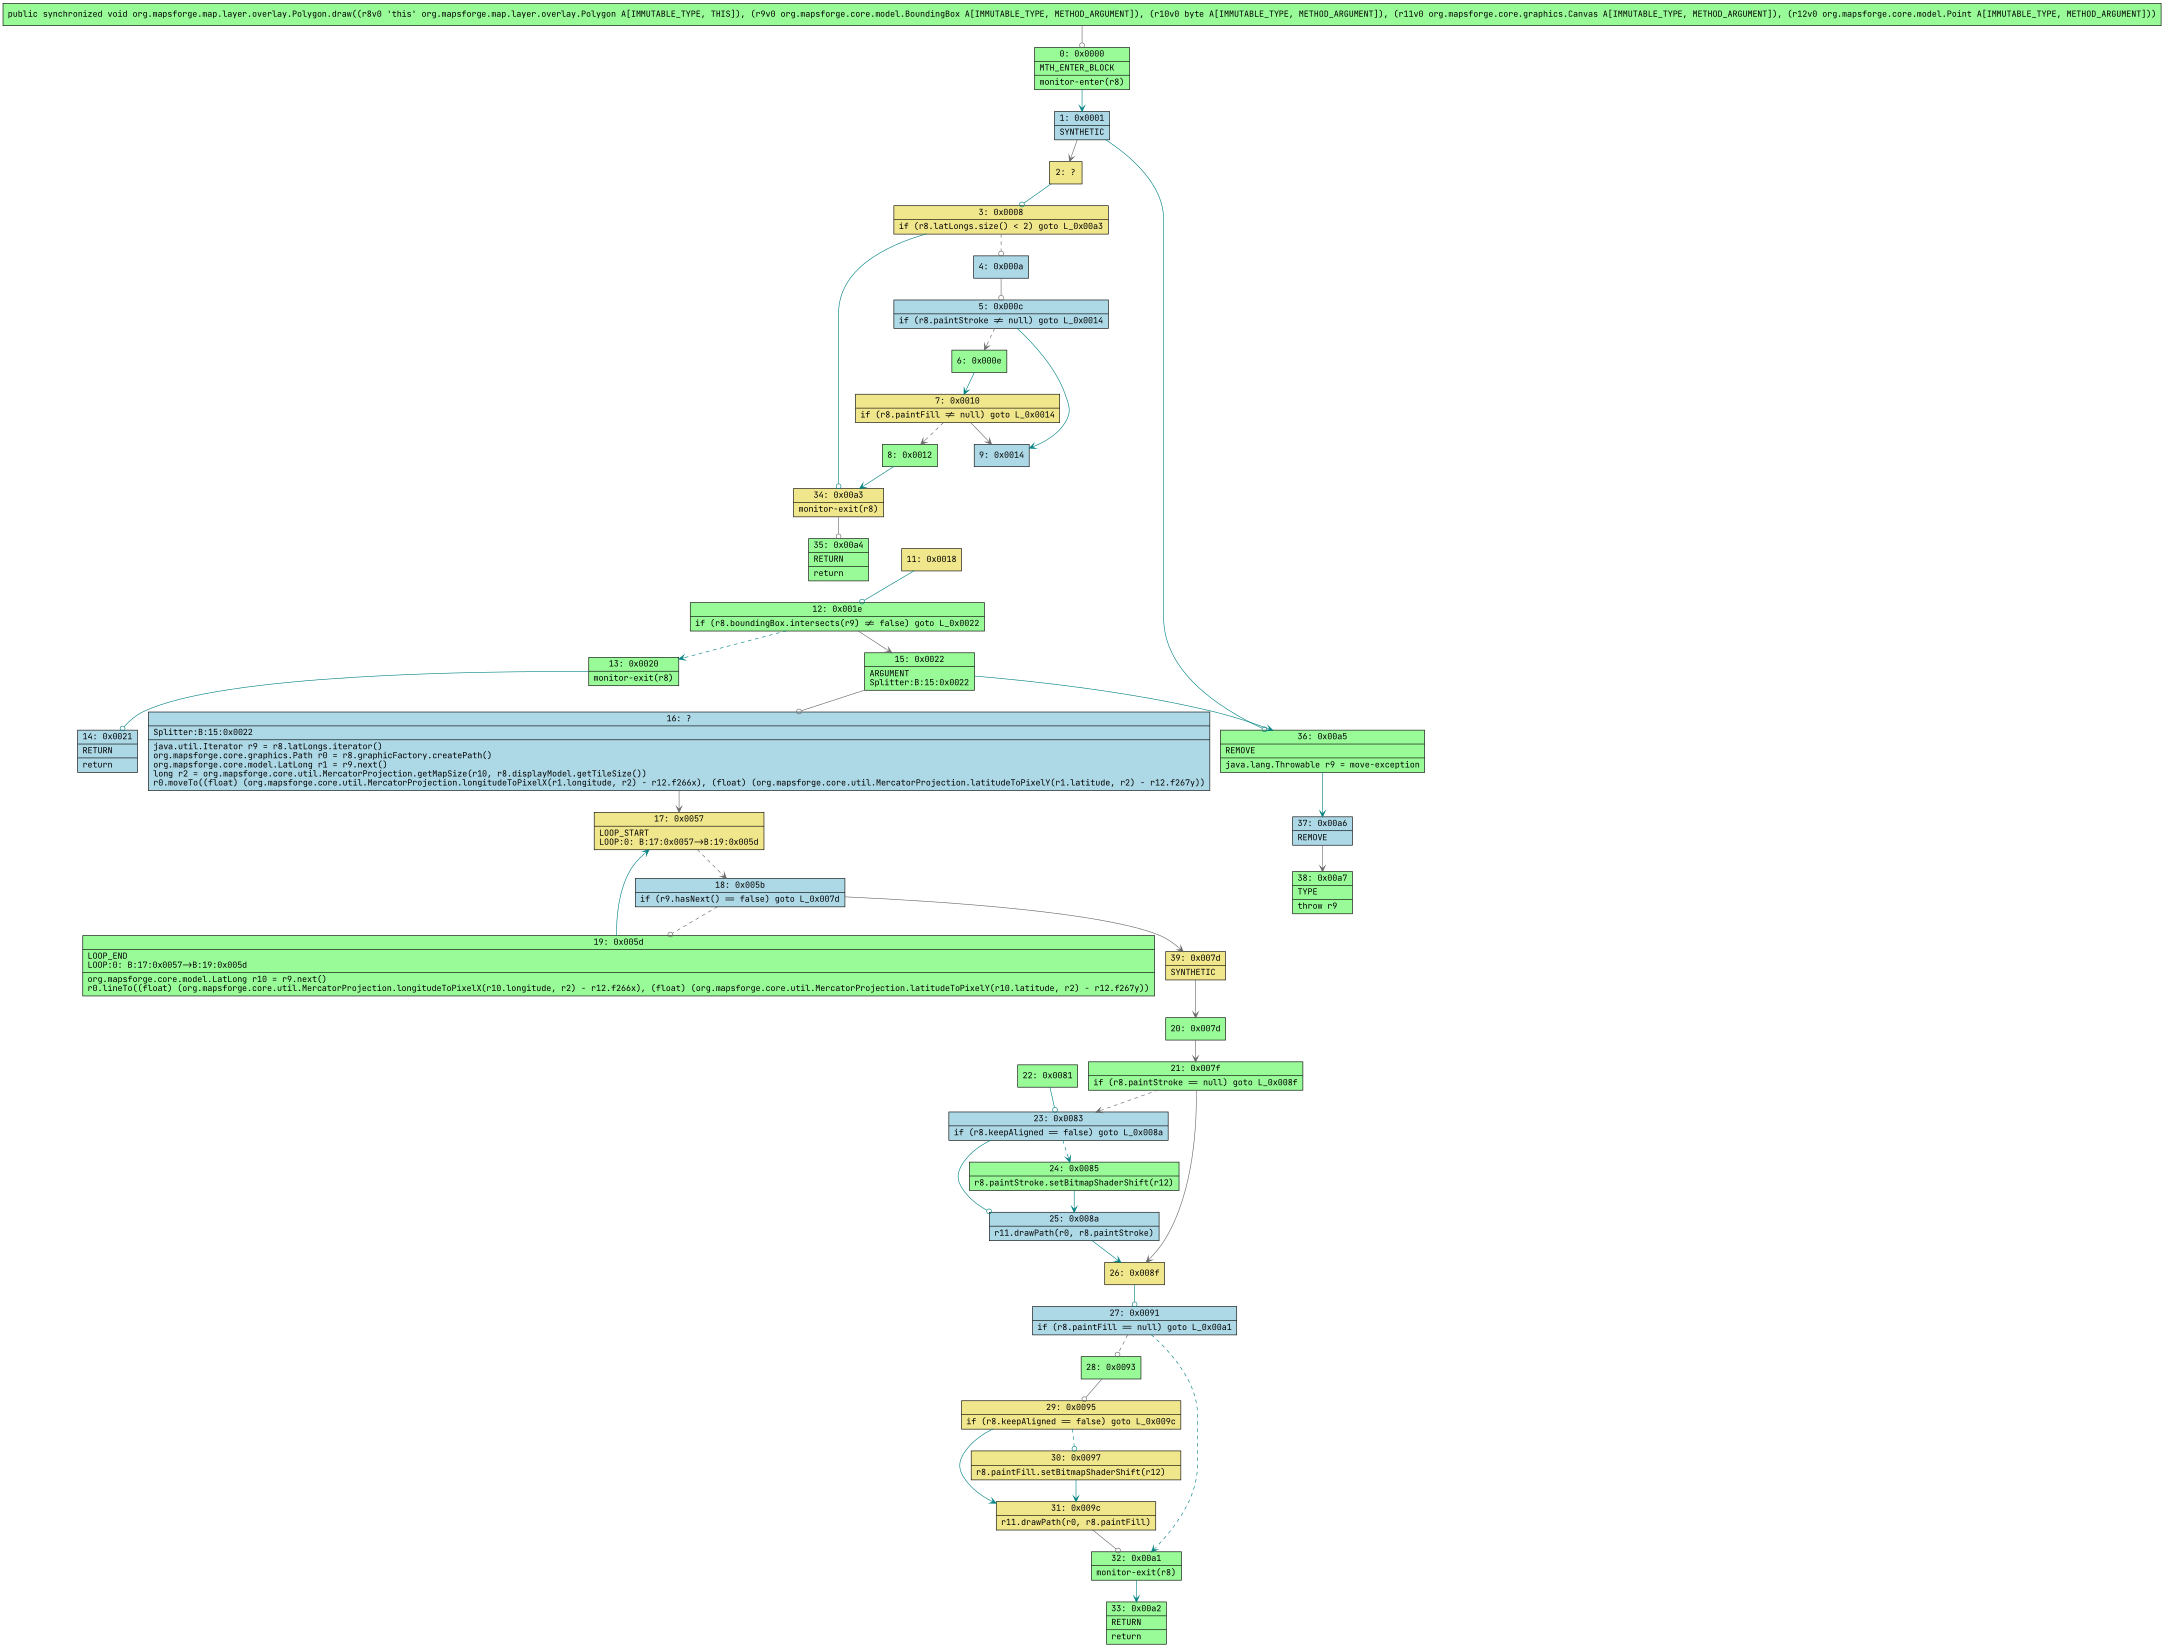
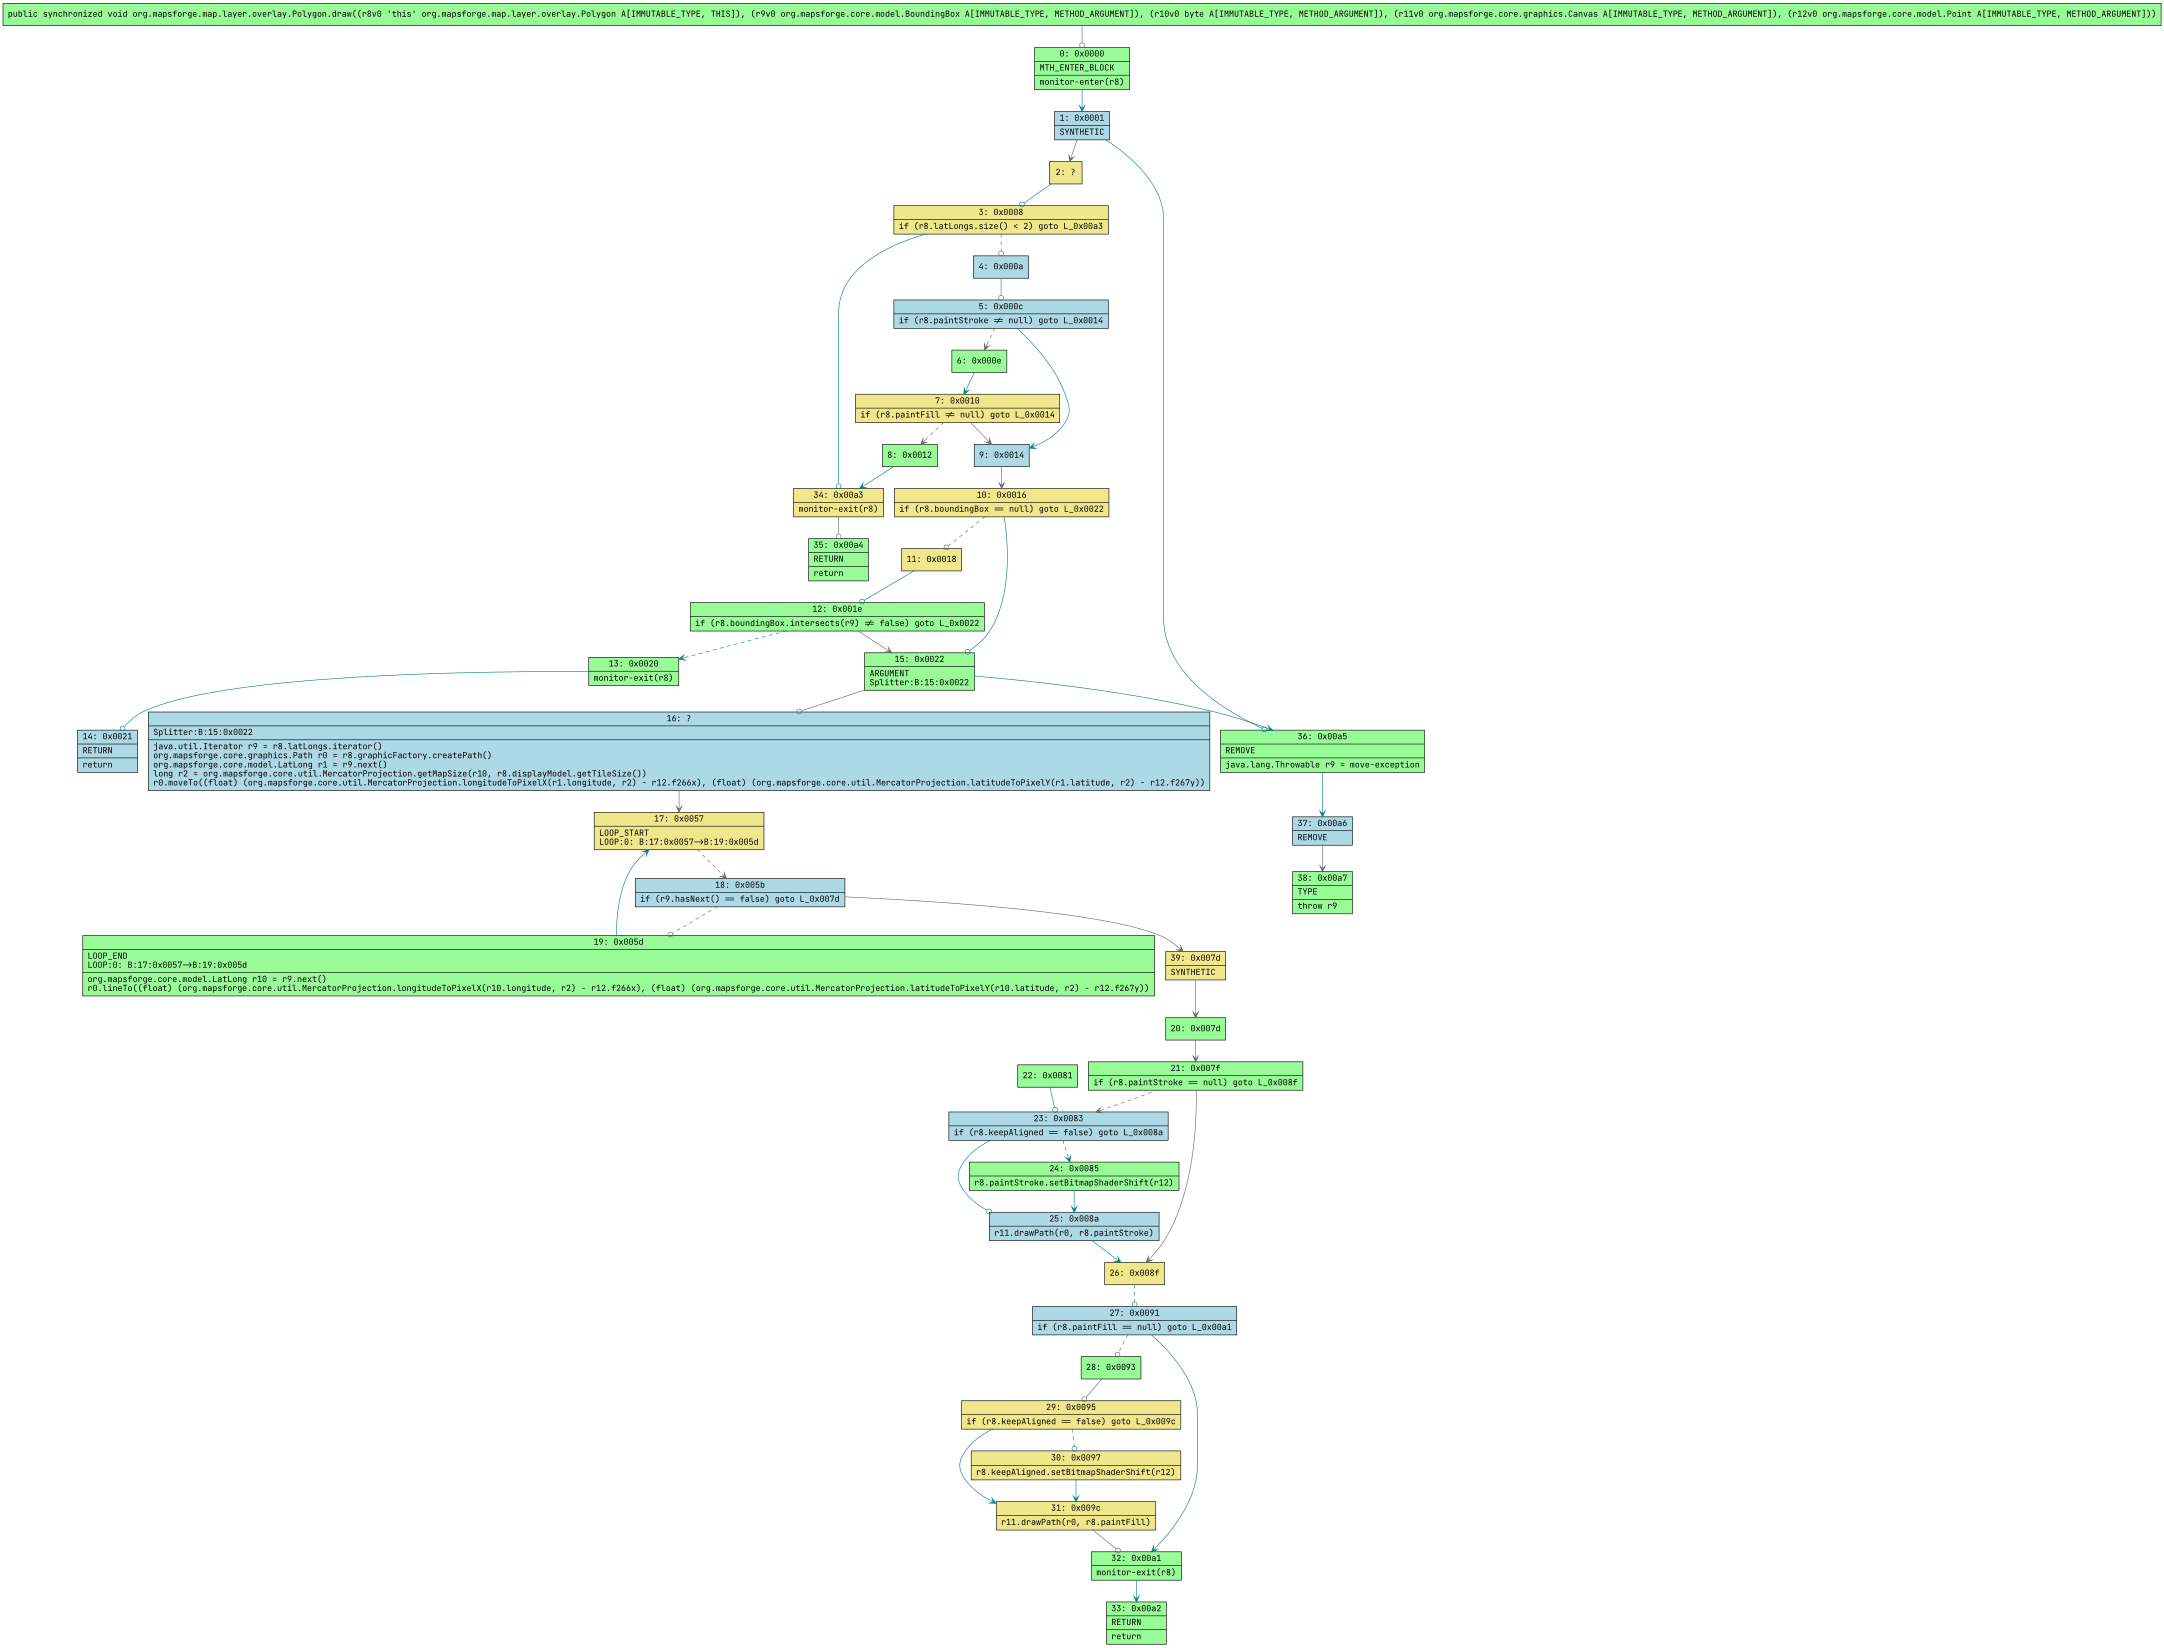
none -> (1002, 503)
(1135, 1293) -> (1135, 1293)
(1197, 1440) -> (1197, 1440)
(1071, 1472) -> (1076, 1472)
